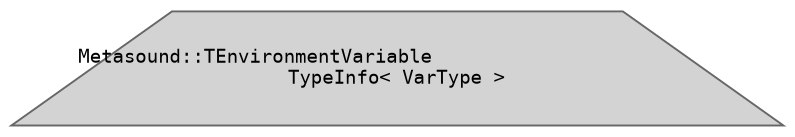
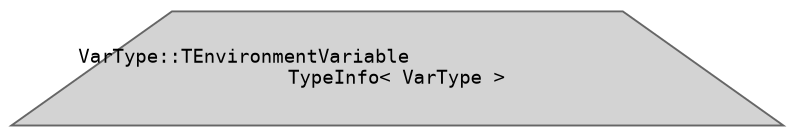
(397, 68) -> (397, 68)
